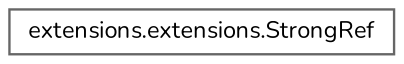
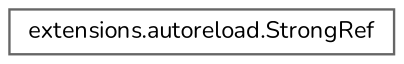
(202, 32) -> (202, 32)
